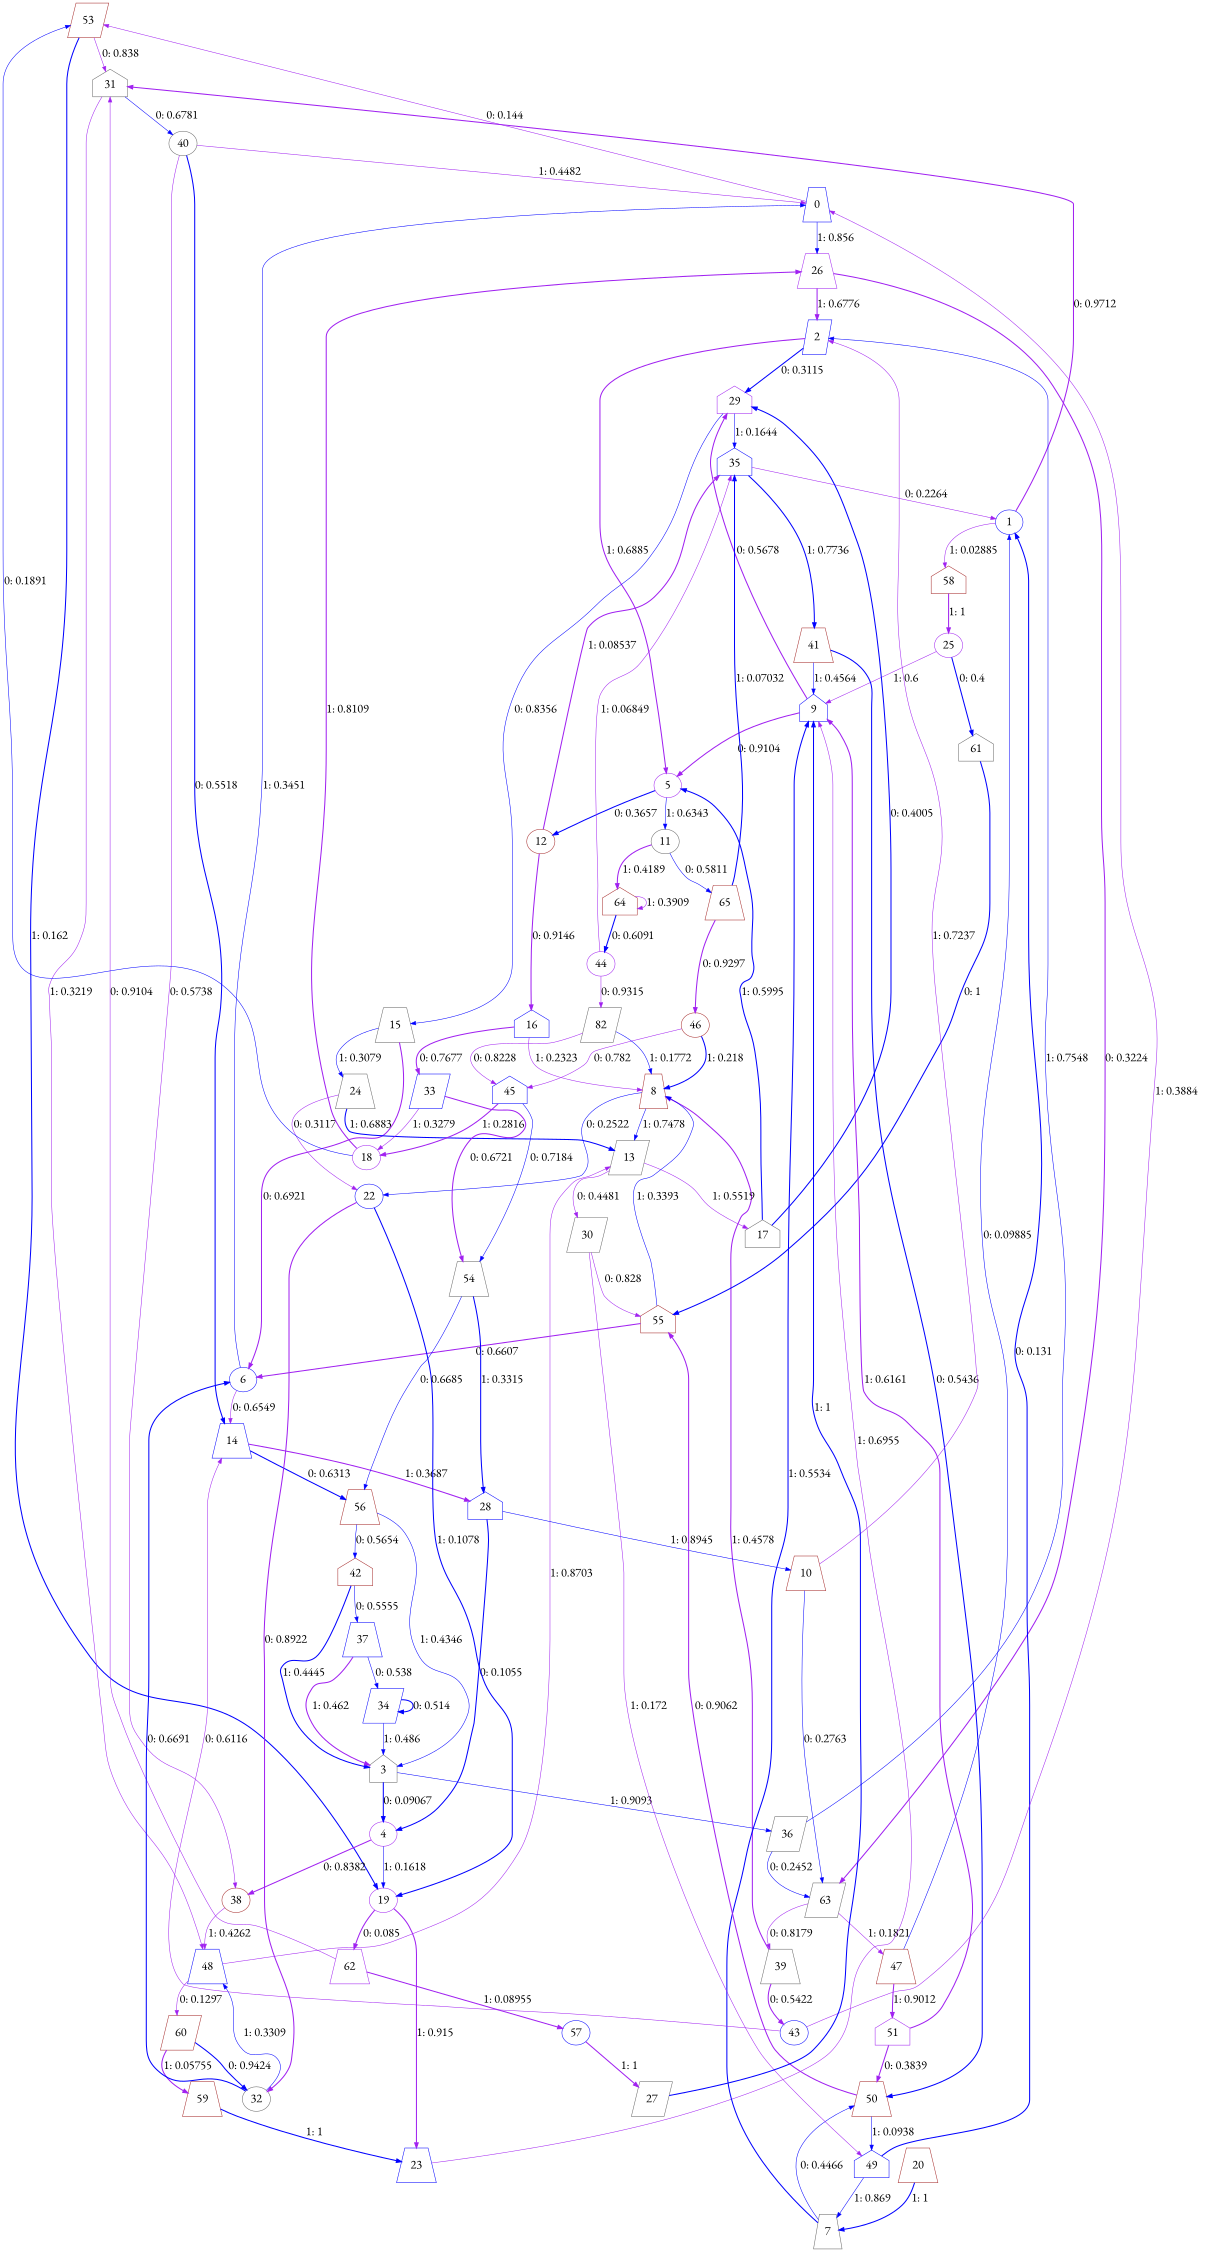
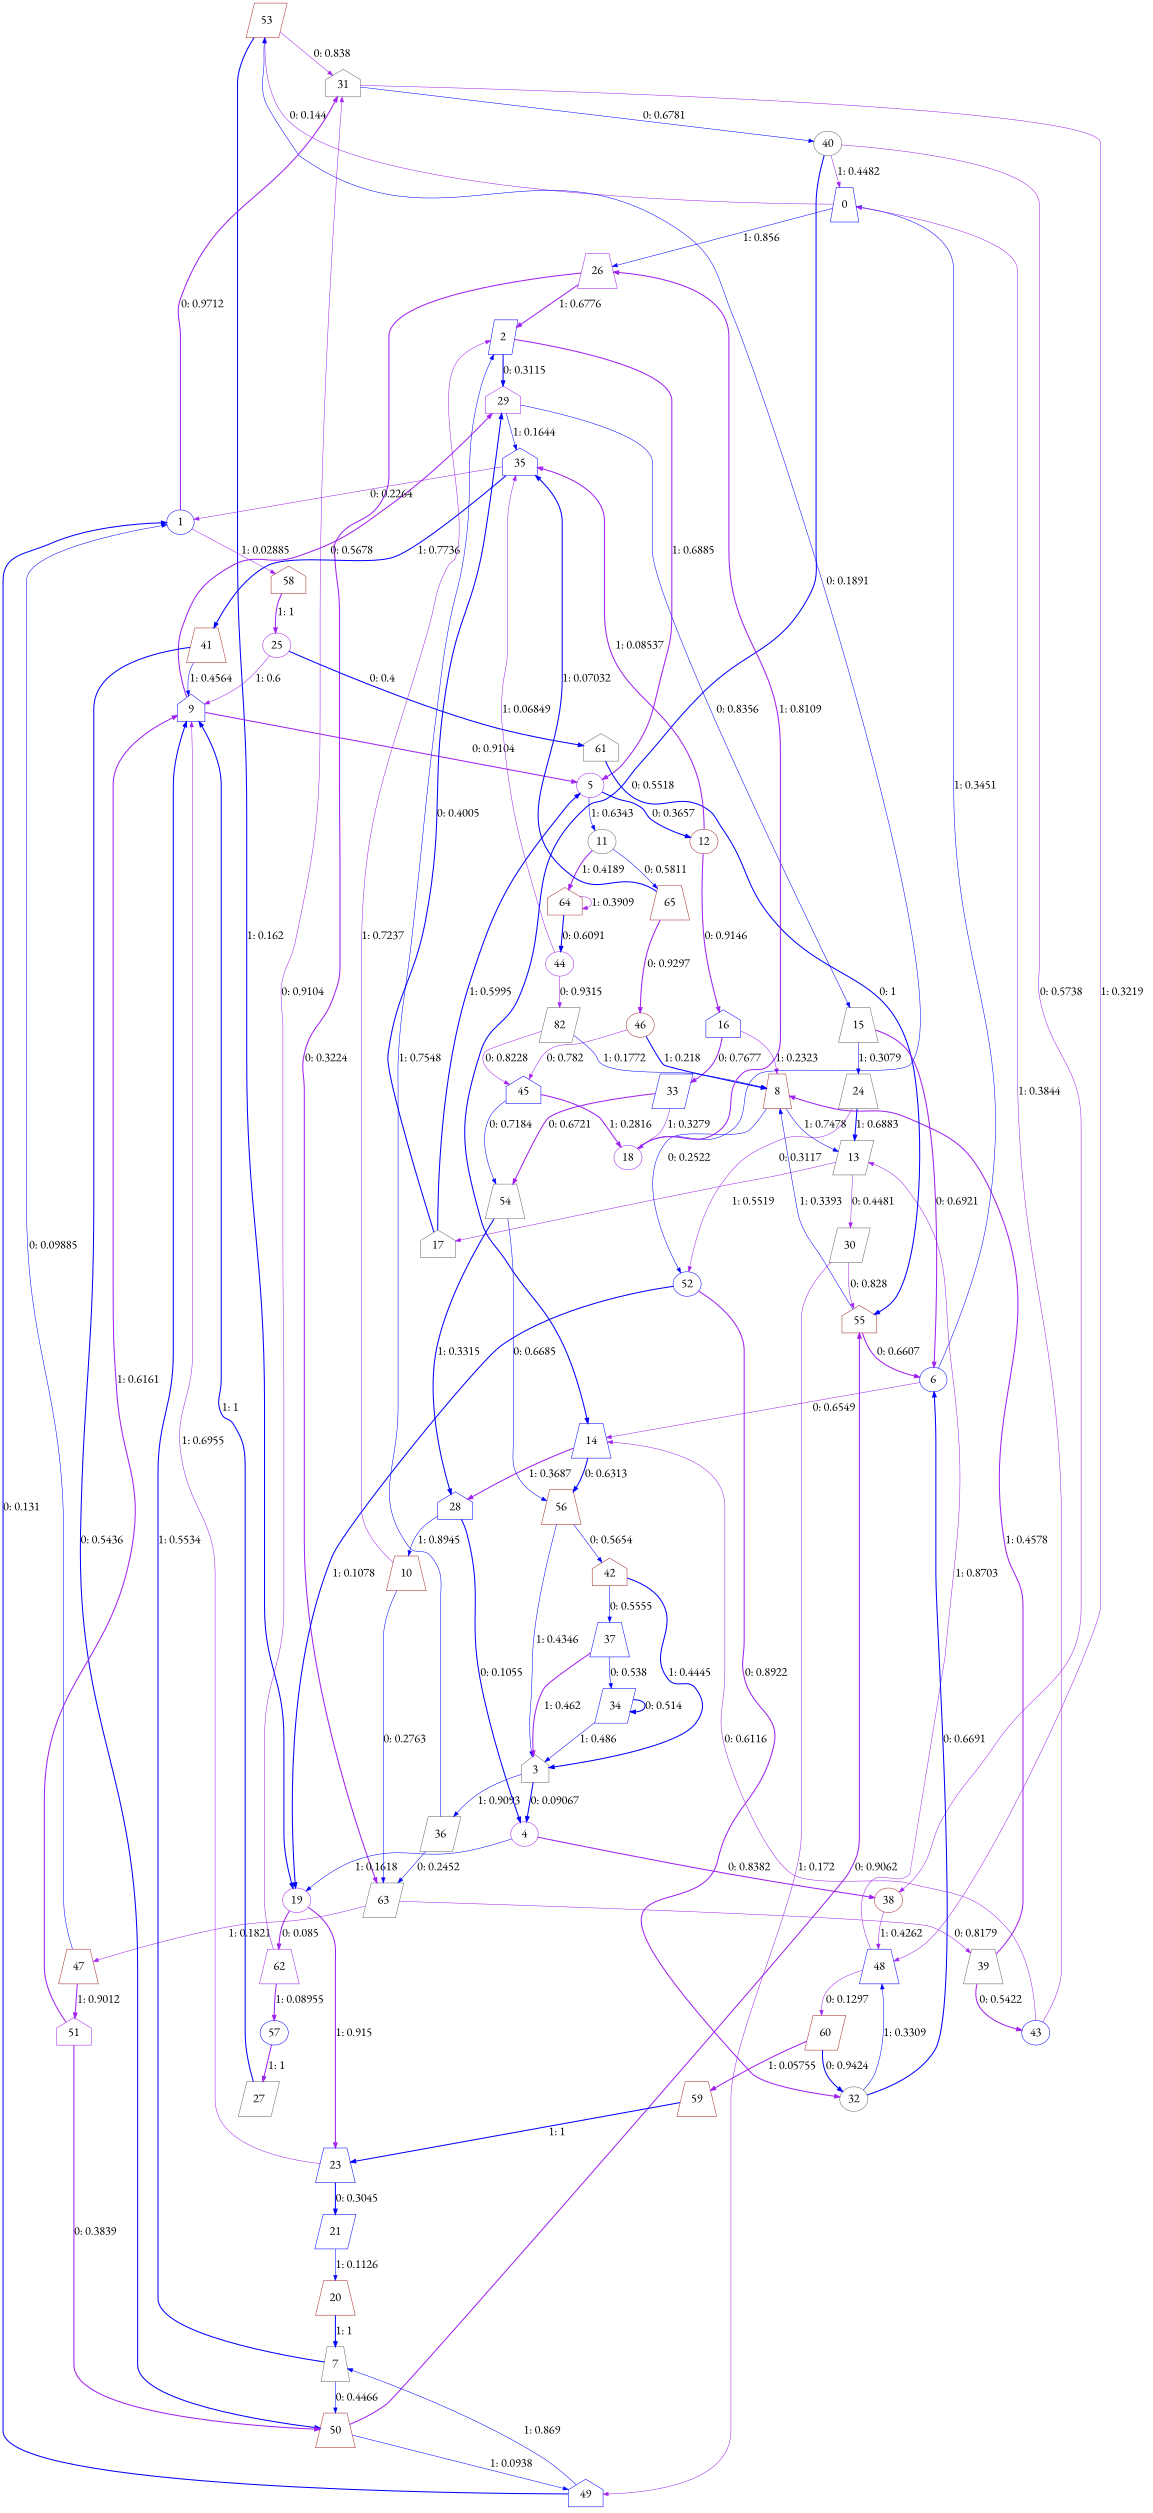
(1180, 1091) -> (1043, 1091)
(369, 1196) -> (687, 1284)
none -> (335, 2232)
